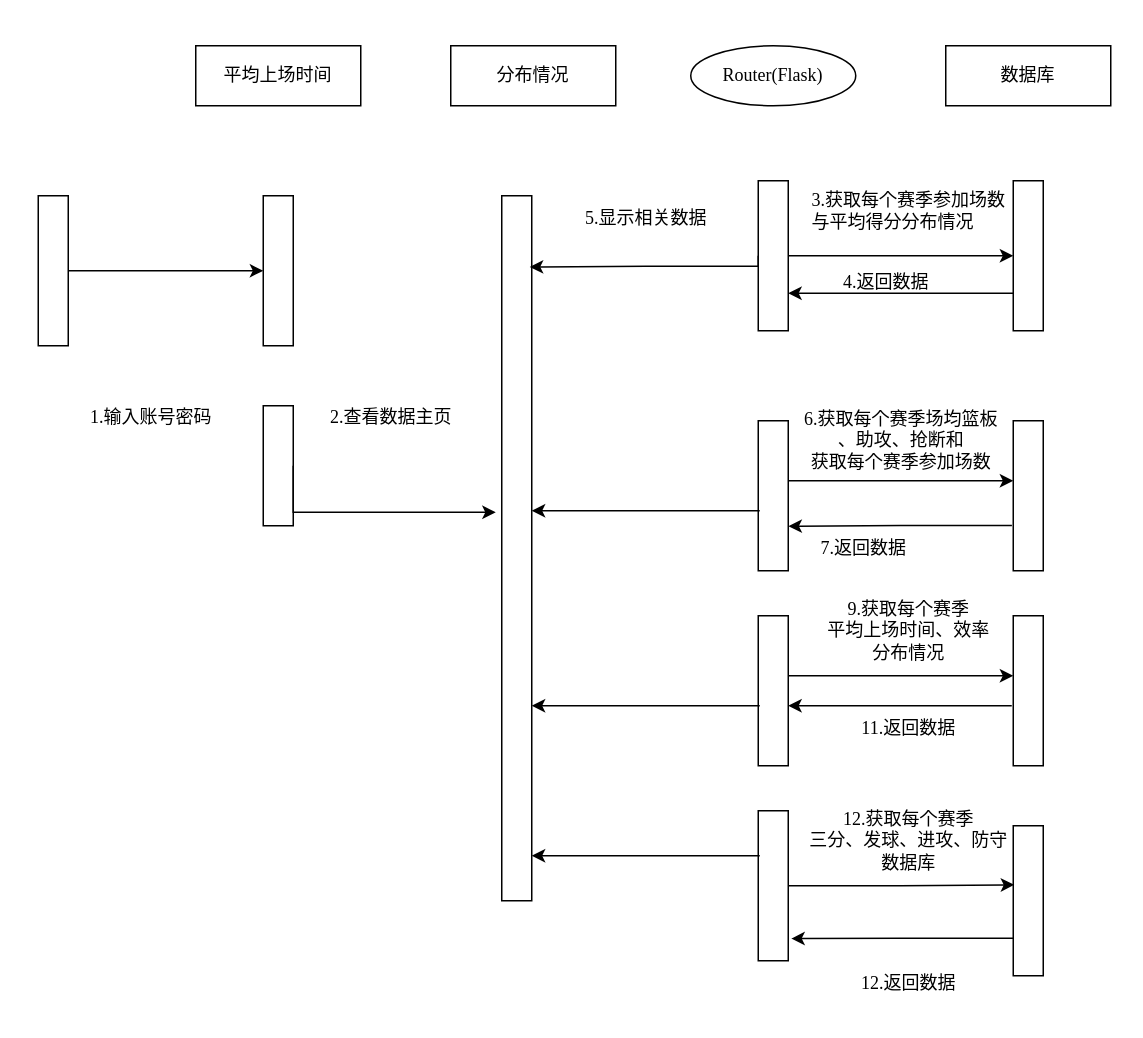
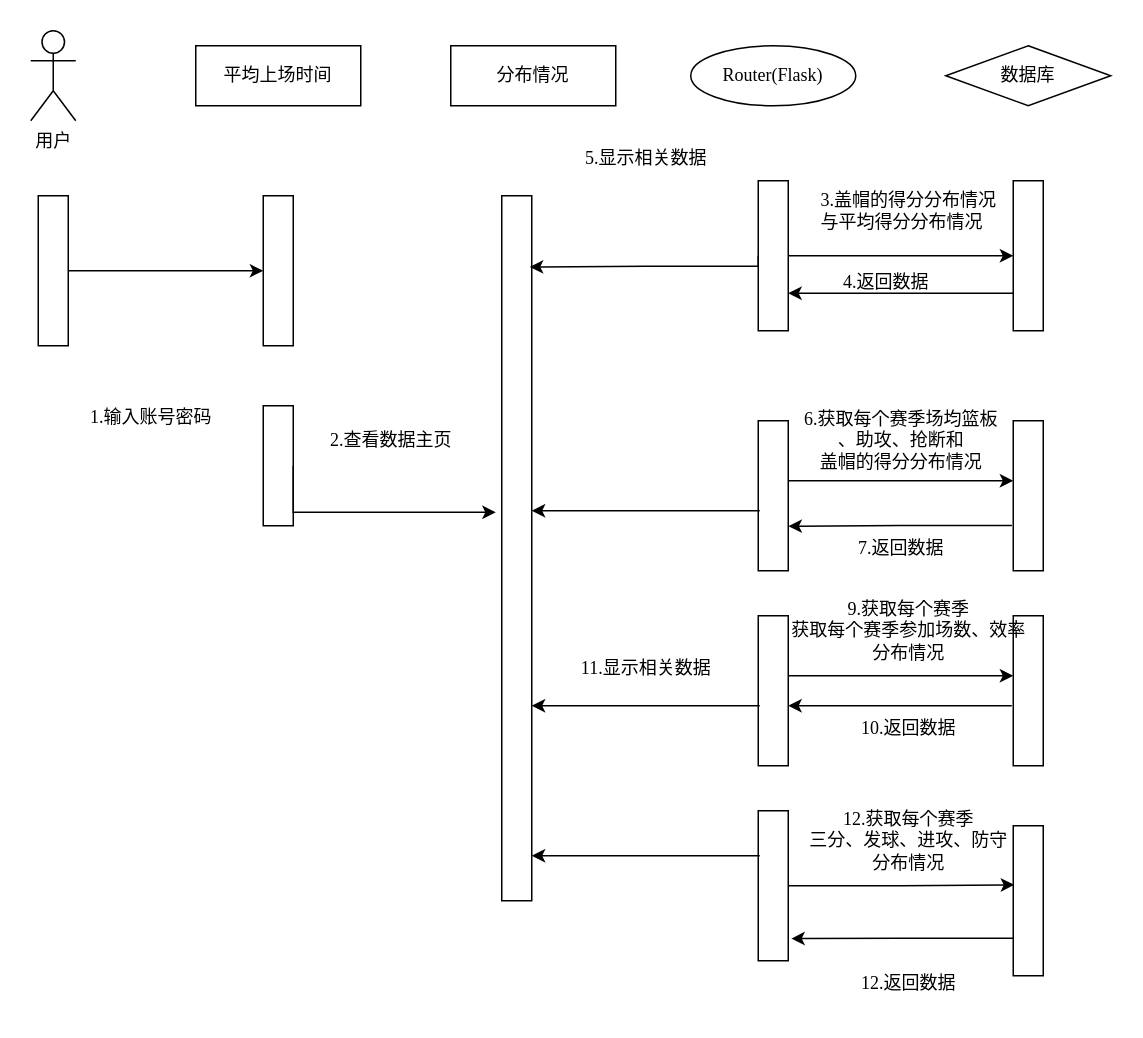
none -> (53, 76)
(1028, 76) -> (1028, 76)
(909, 211) -> (909, 211)
(646, 218) -> (646, 158)
(391, 418) -> (391, 440)
(902, 440) -> (902, 440)
(863, 548) -> (901, 548)
(909, 631) -> (909, 631)
none -> (646, 668)
(909, 728) -> (909, 728)
(909, 841) -> (909, 841)
